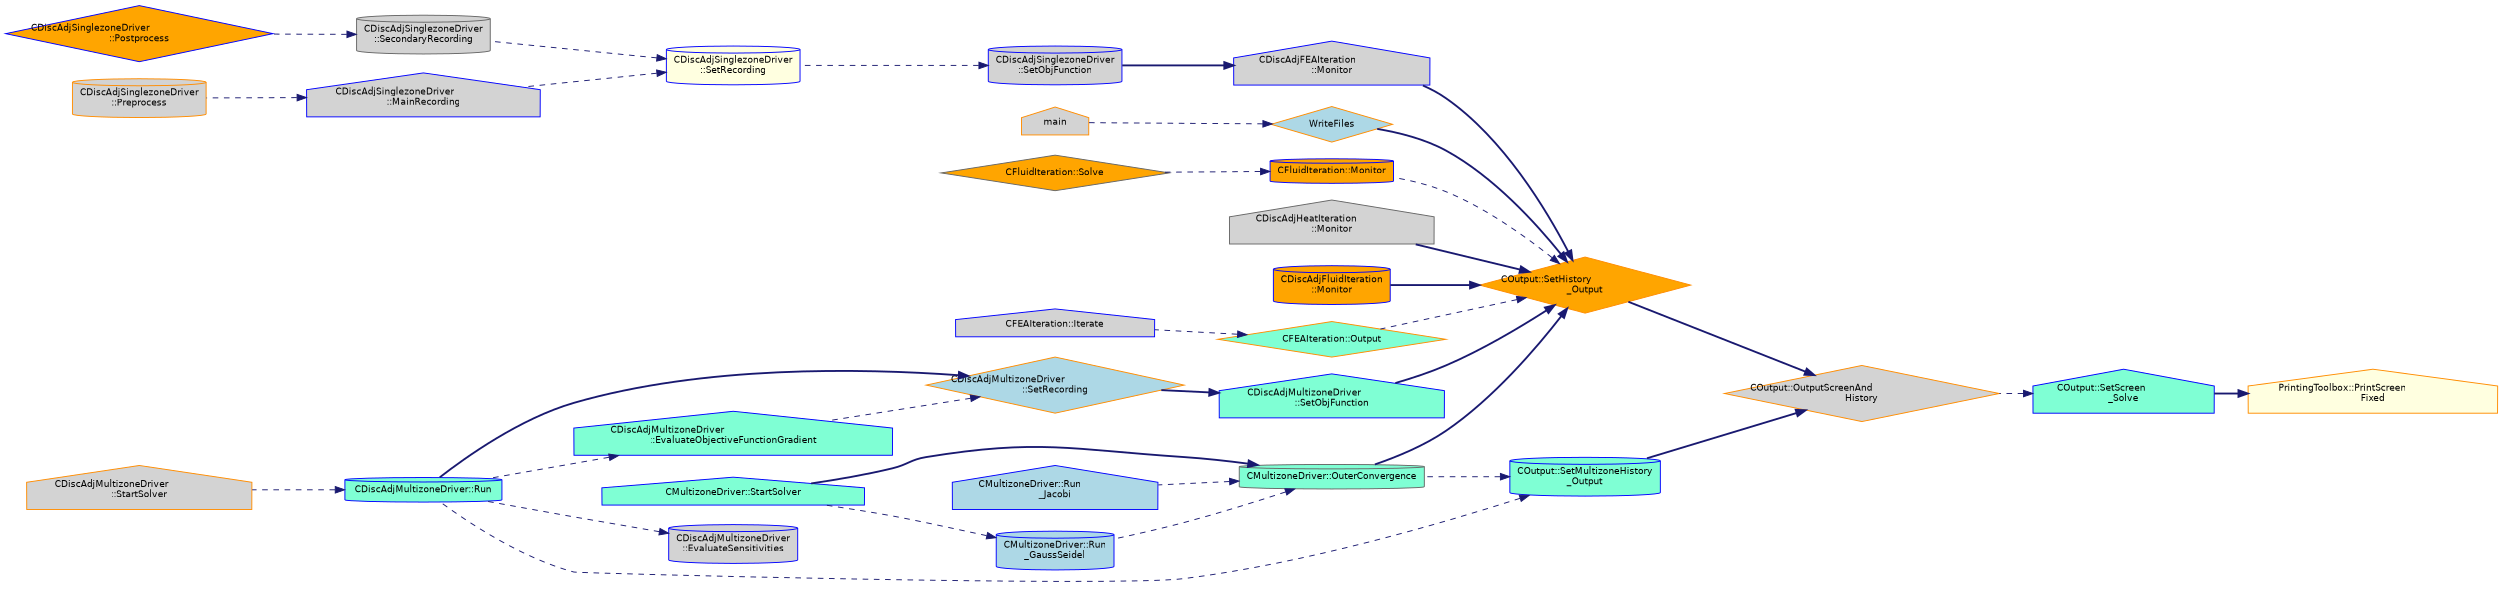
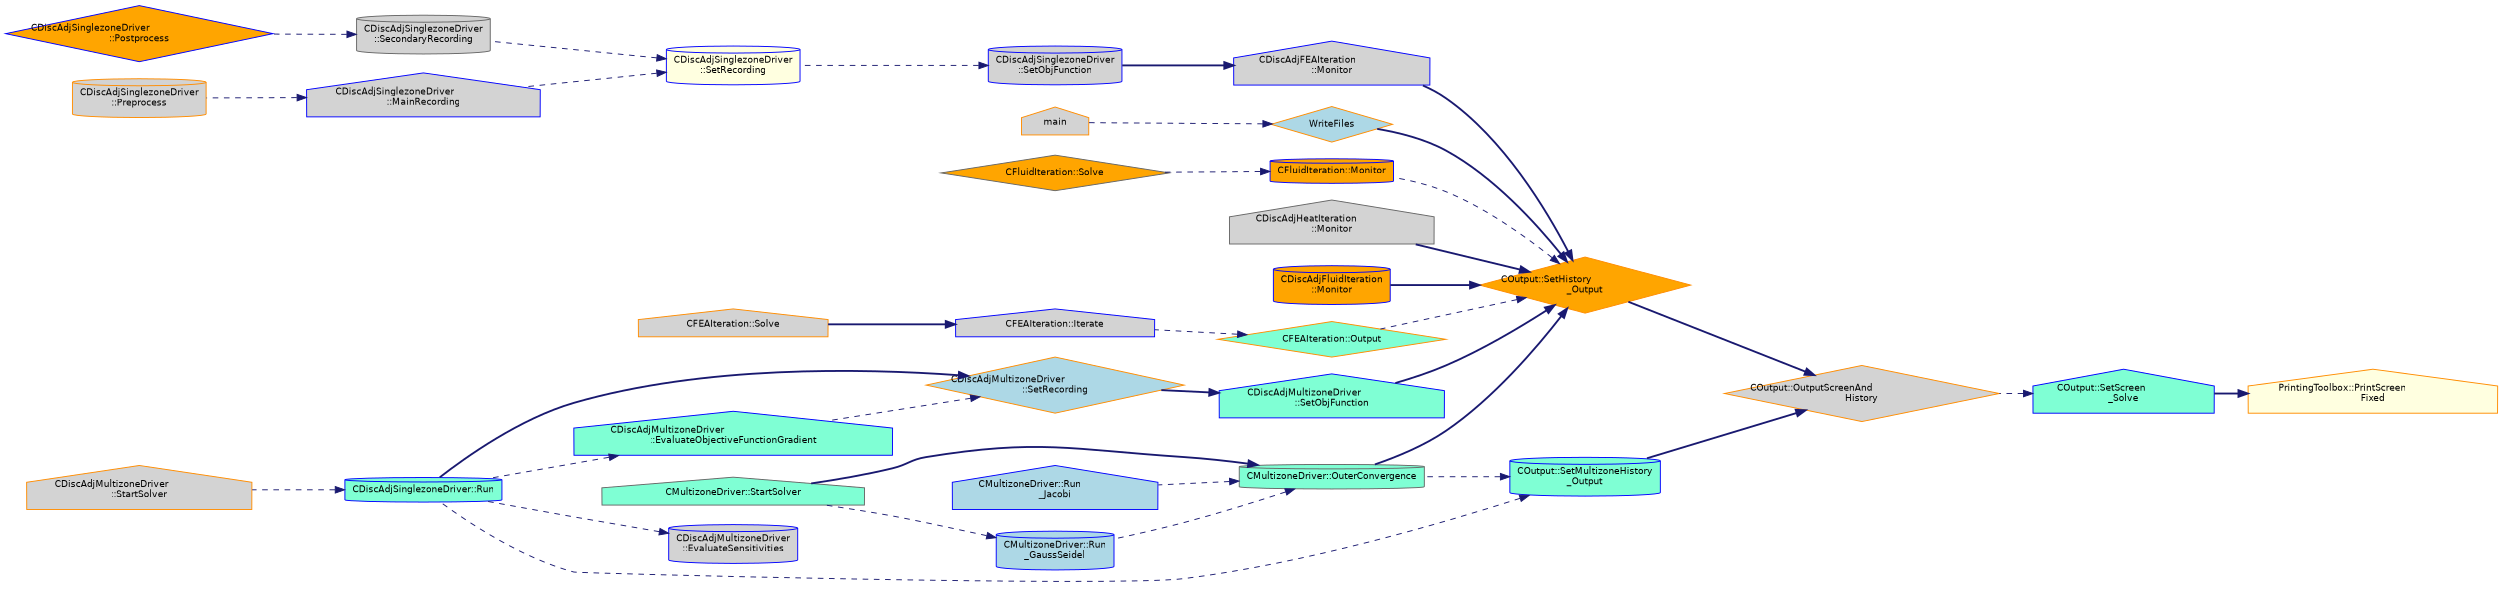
none -> (733, 324)
(423, 490) -> (423, 490)
(733, 493) -> (733, 493)
